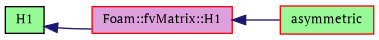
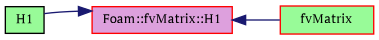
(327, 20) -> (327, 20)
(75, 29) -> (61, 12)
